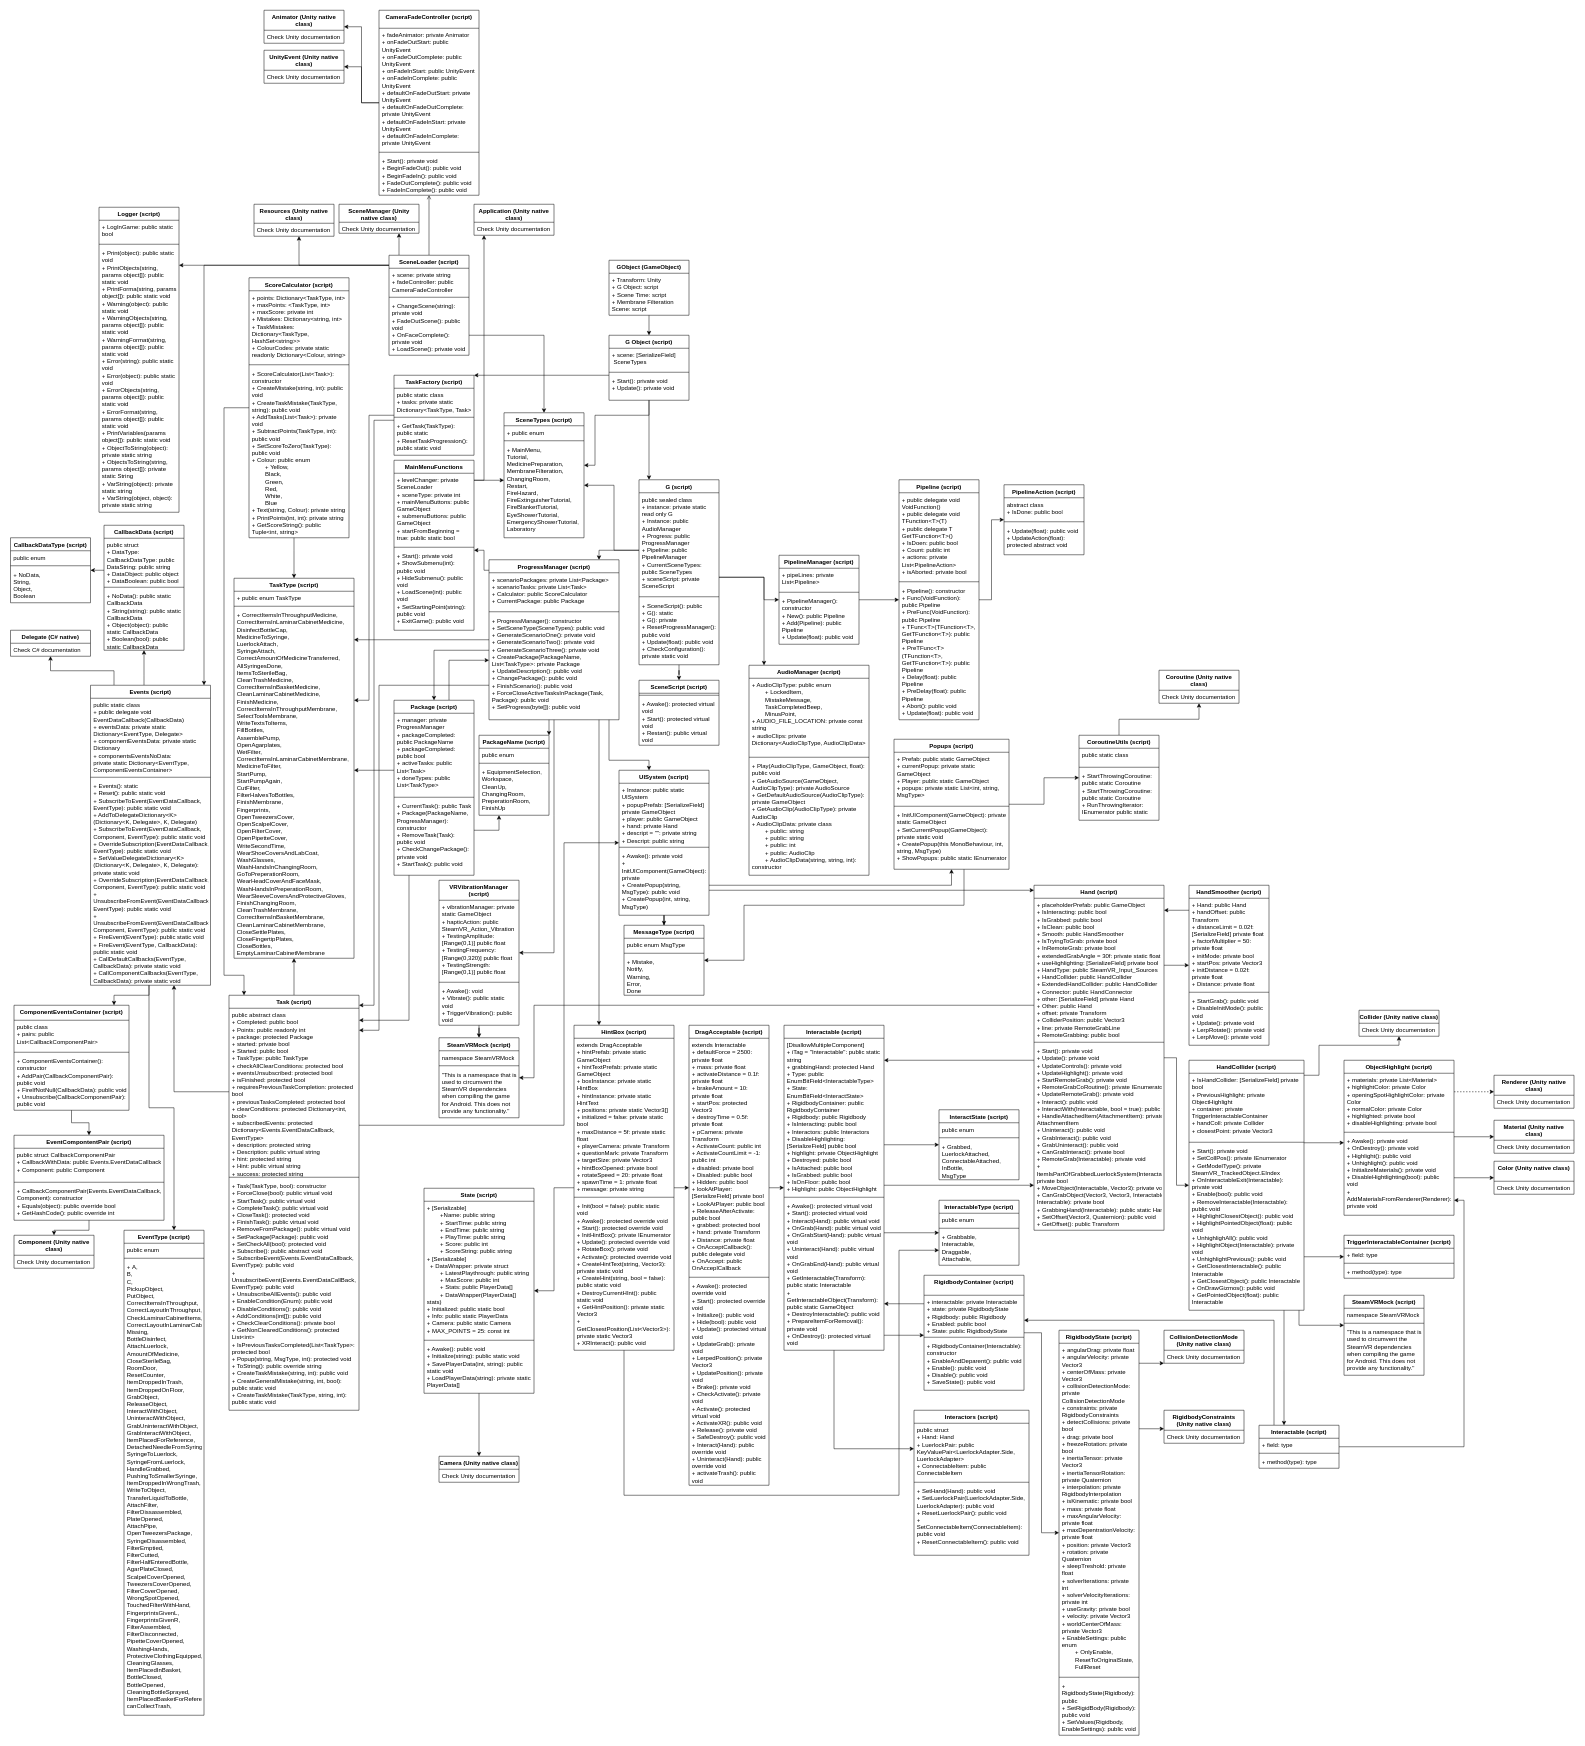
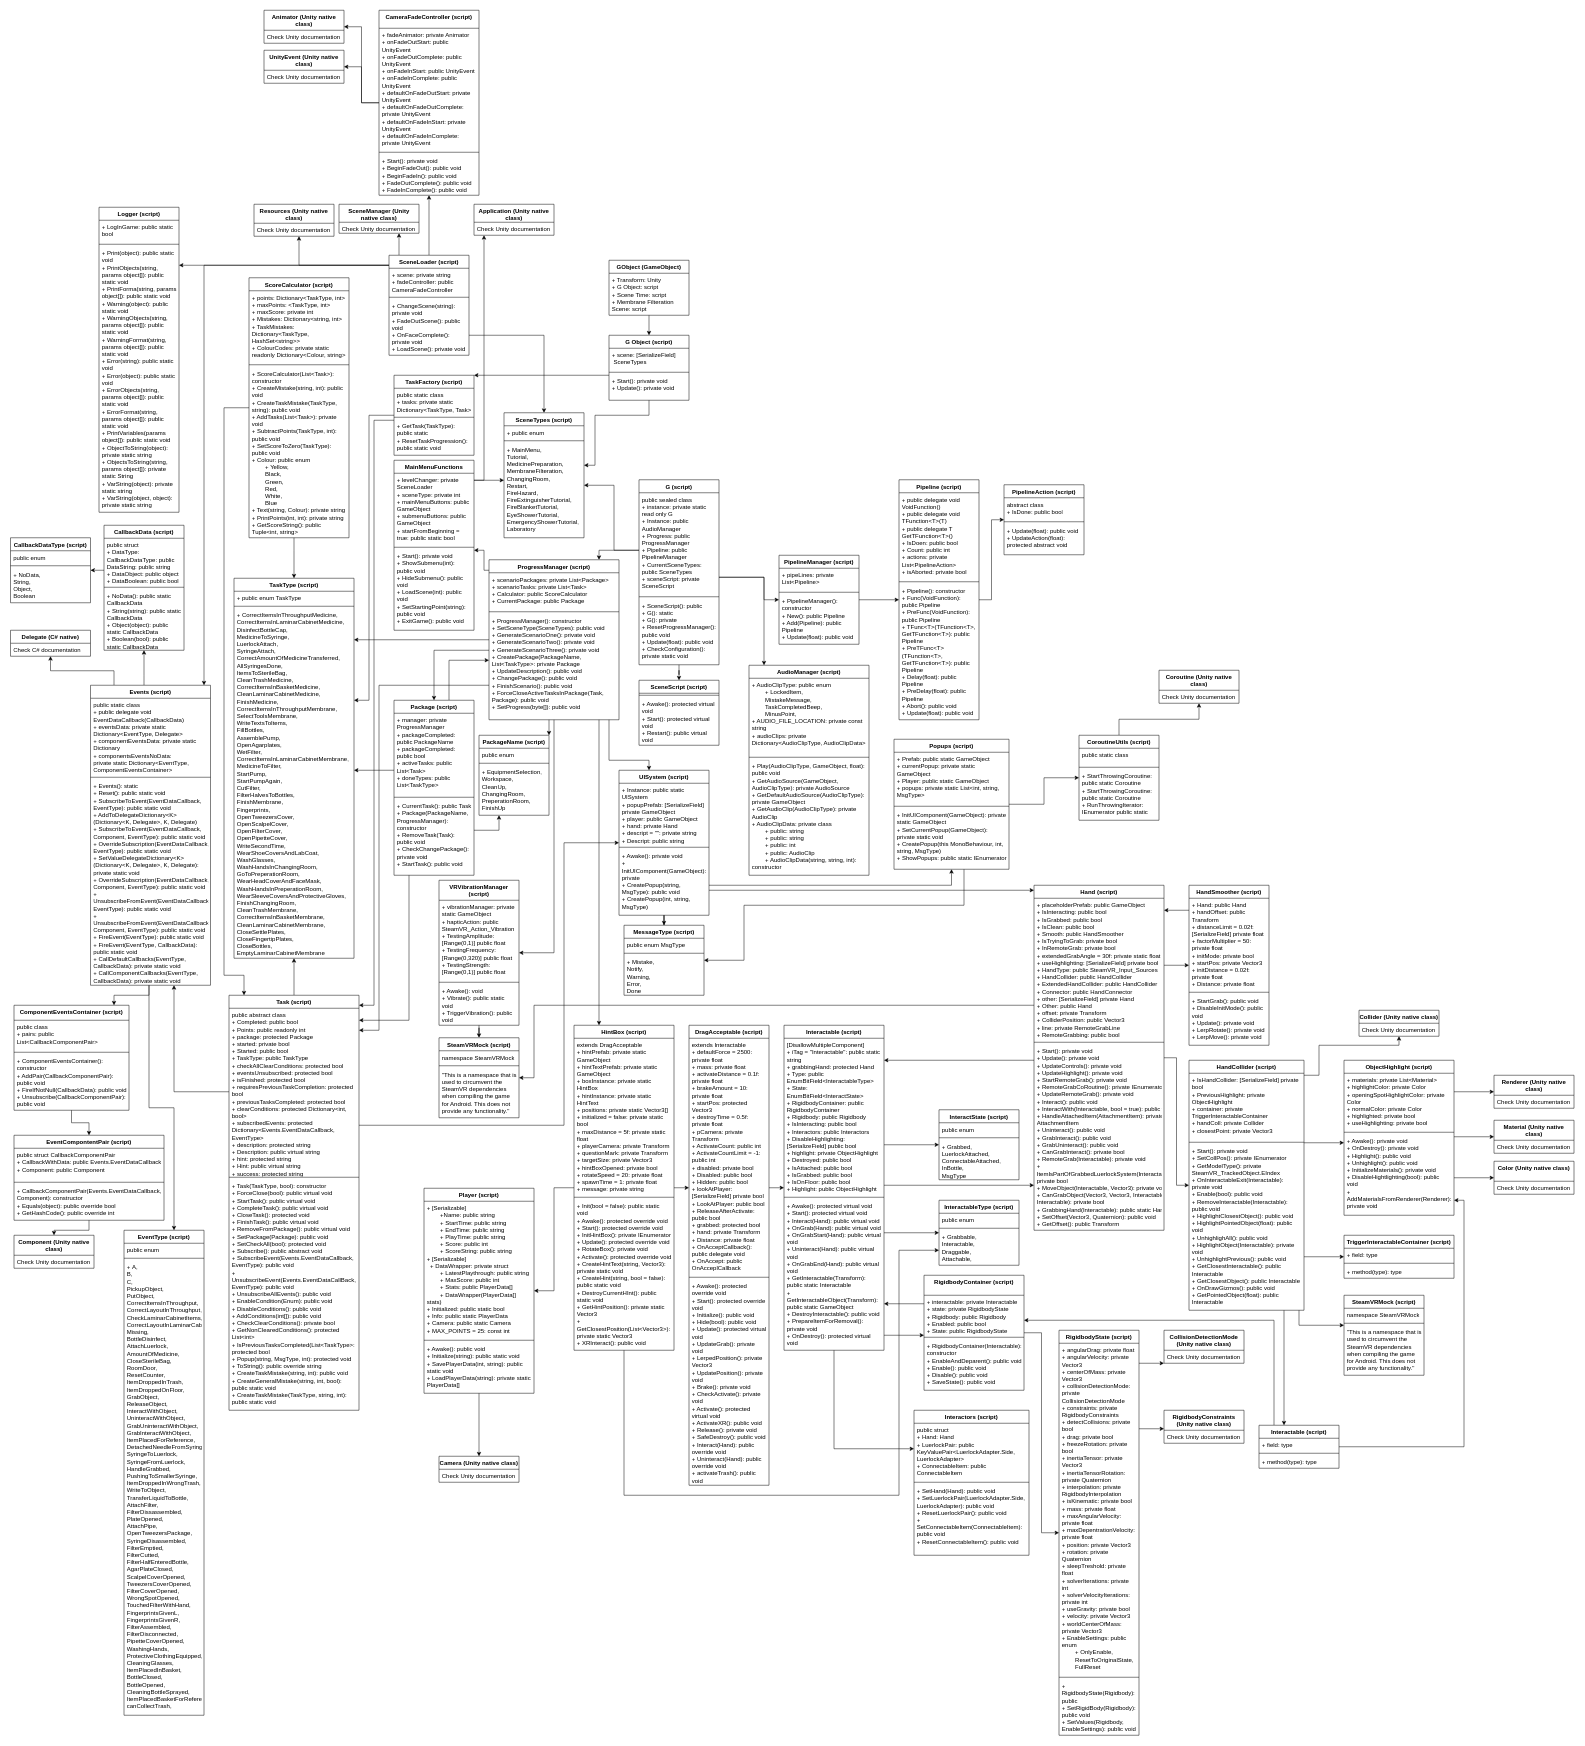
(429, 199) -> (429, 200)
(649, 475) -> none
(1472, 1092) -> (1472, 1092)
(1399, 1102) -> (1399, 1102)
(479, 1195) -> (479, 1195)
